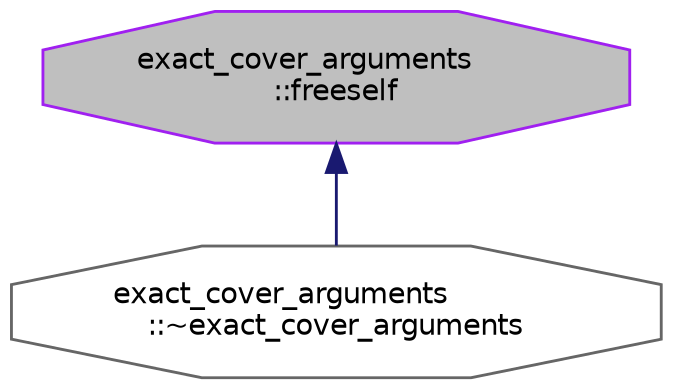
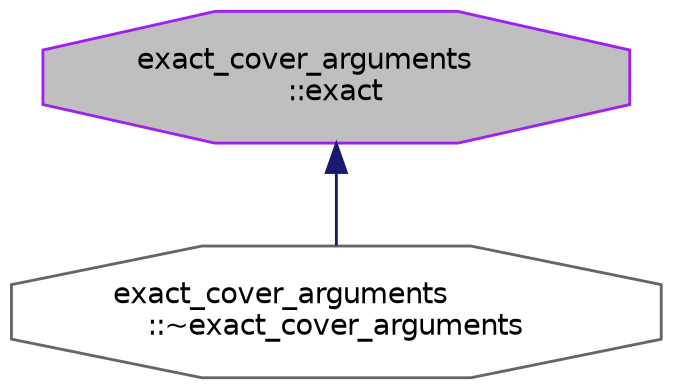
(336, 77) -> (336, 77)
